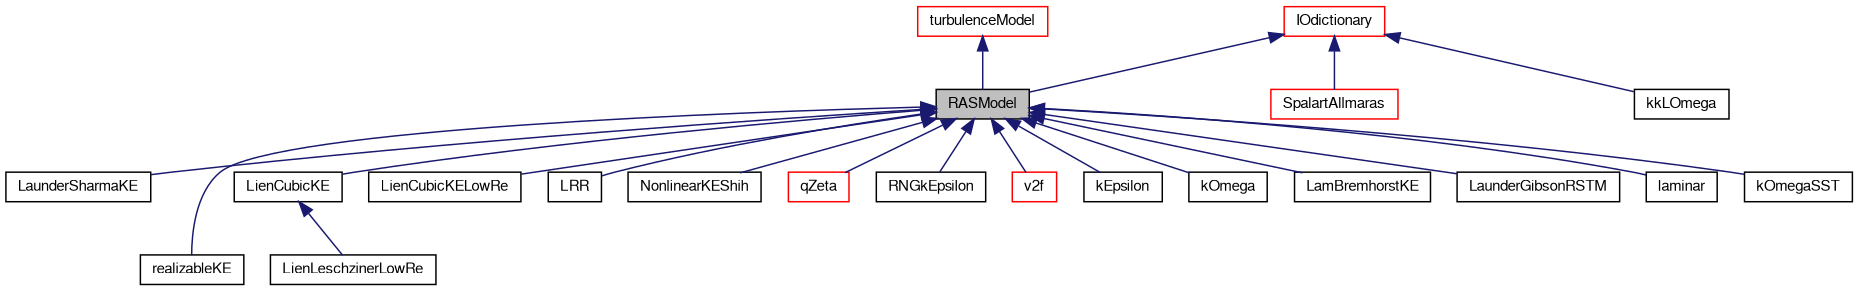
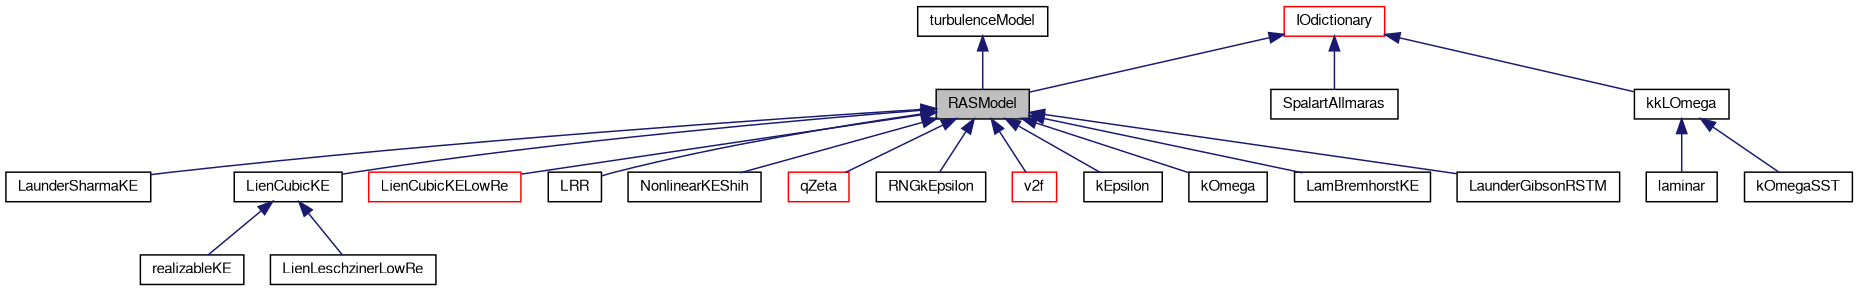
(983, 21) -> (983, 21)
(1334, 104) -> (1334, 104)
(523, 125) -> (234, 233)
(1347, 132) -> (1682, 153)
(1570, 152) -> (1746, 150)
(445, 187) -> (445, 187)
